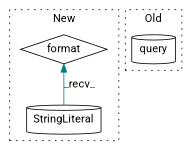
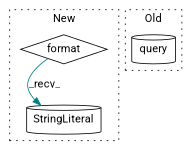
(64, 89) -> (30, 77)
